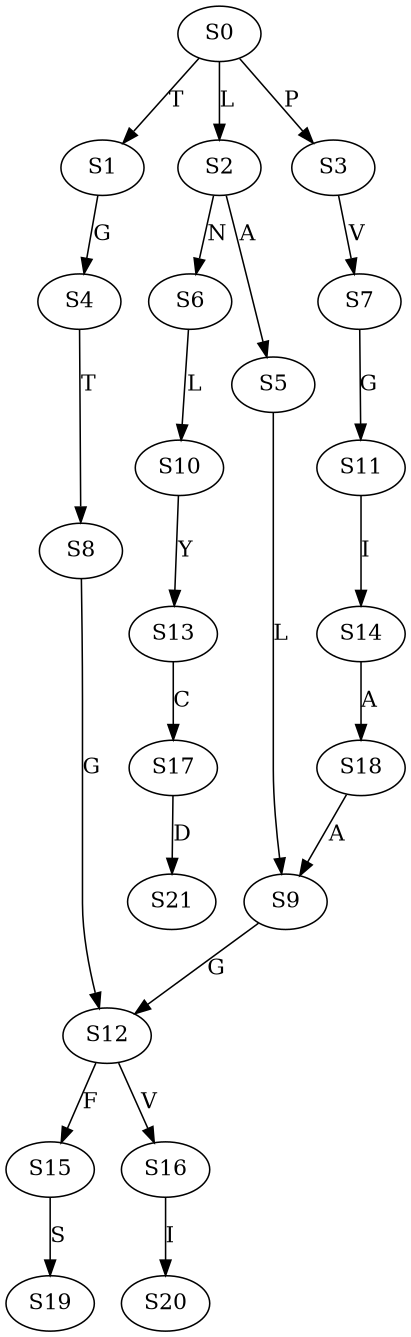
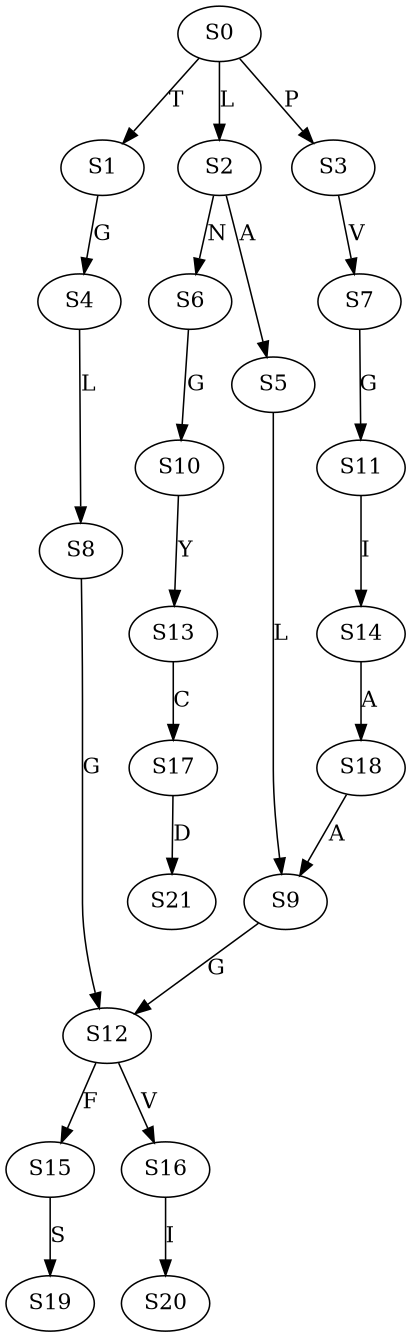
(89, 385) -> (89, 385)
(195, 385) -> (196, 385)
